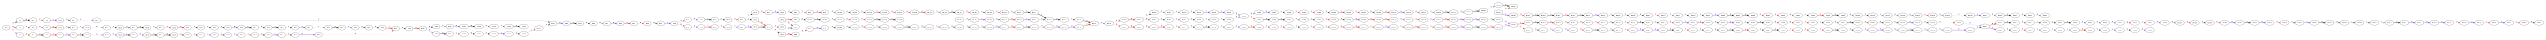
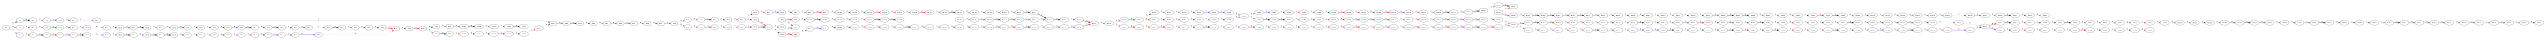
(996, 20) -> (996, 20)
